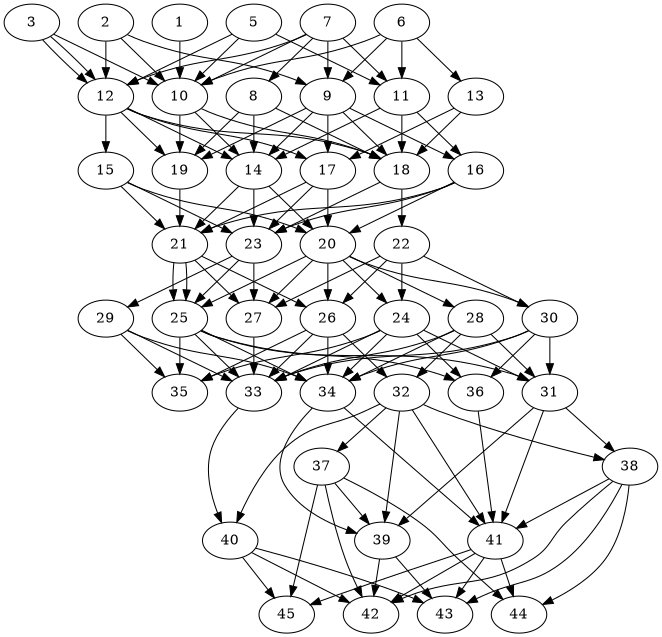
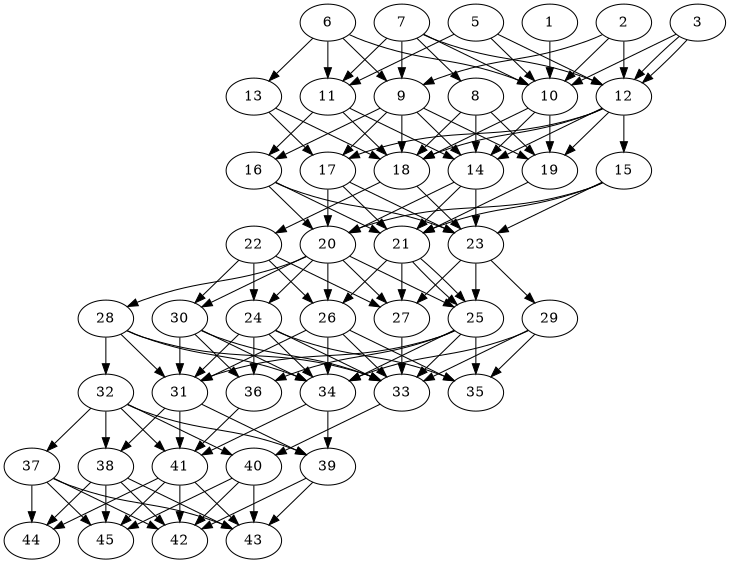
(358, 349) -> (259, 353)
(349, 500) -> (129, 501)
(567, 501) -> (106, 499)
